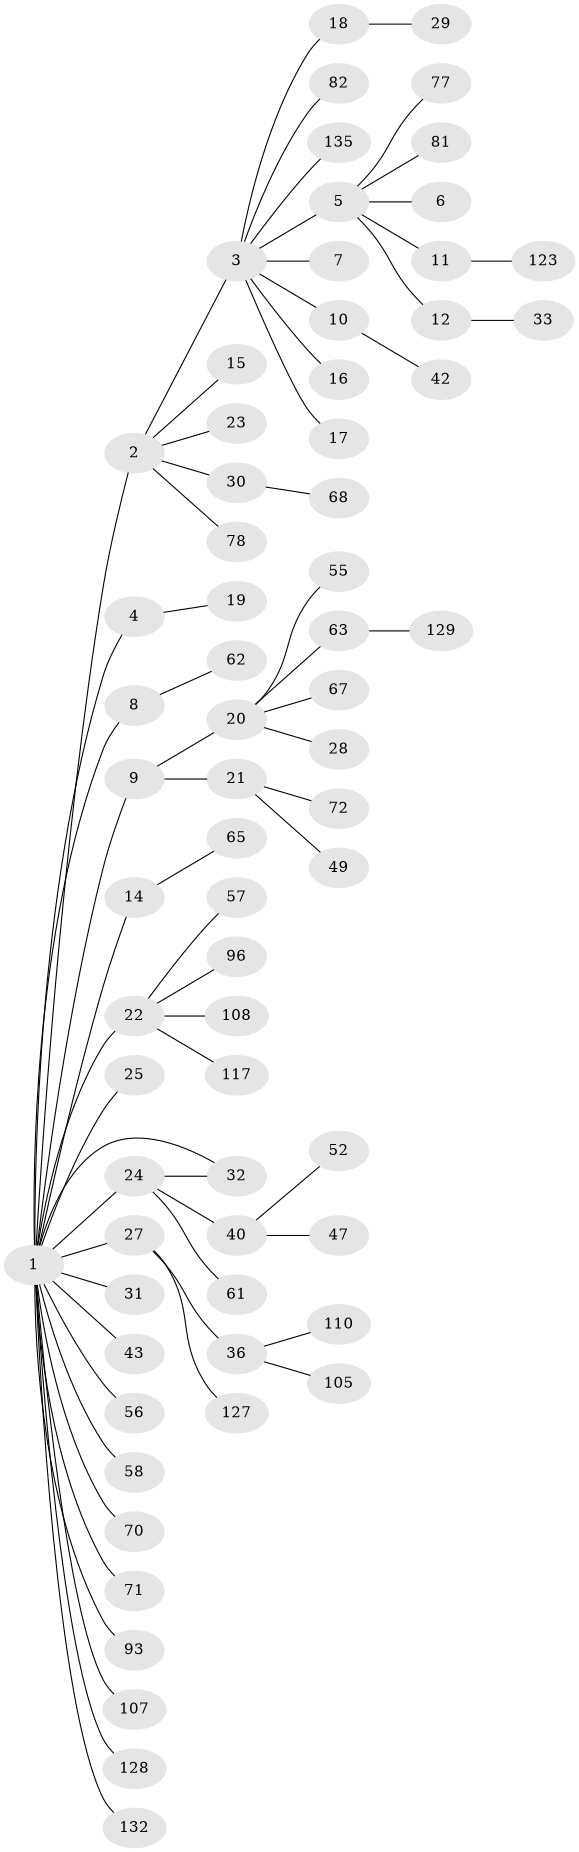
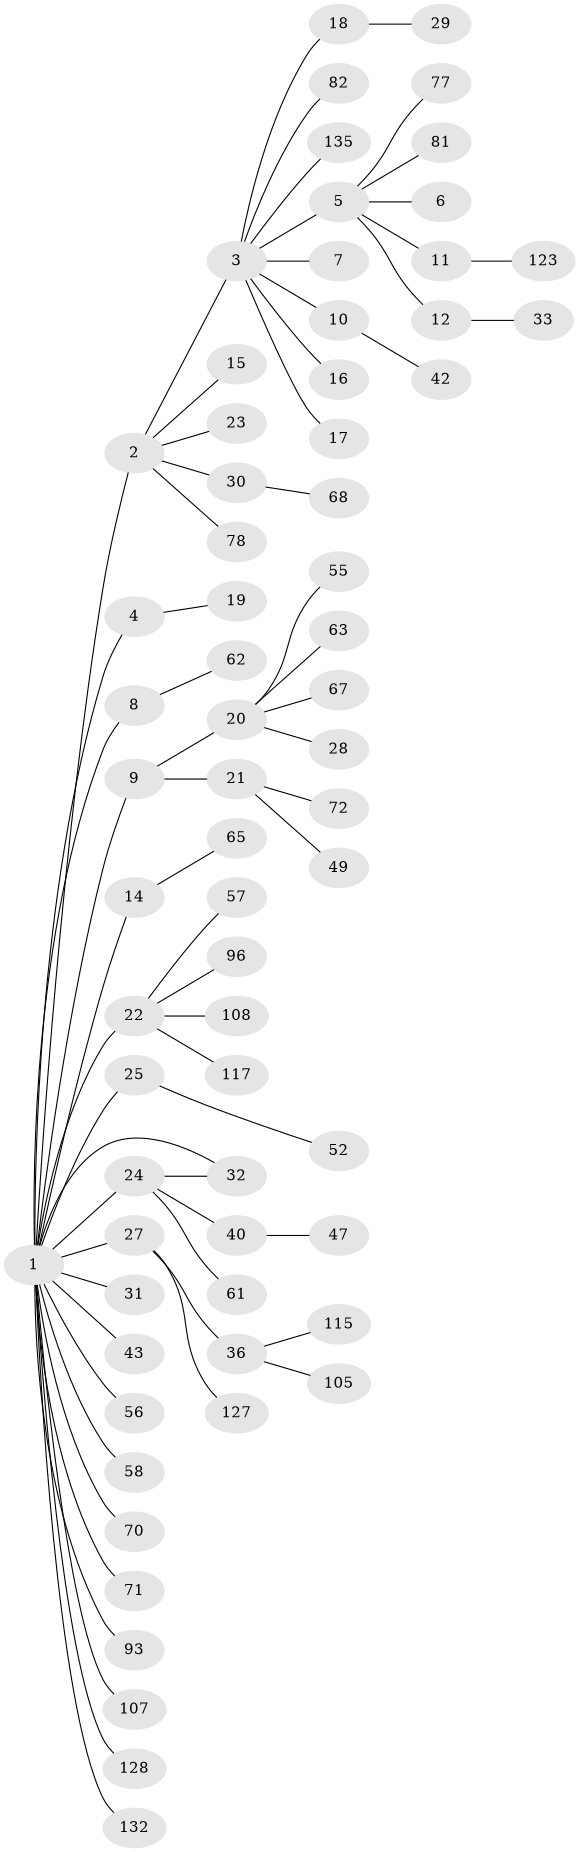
(441, 631) -> none
(288, 1193) -> (235, 1116)
(339, 1324) -> (339, 1324)
